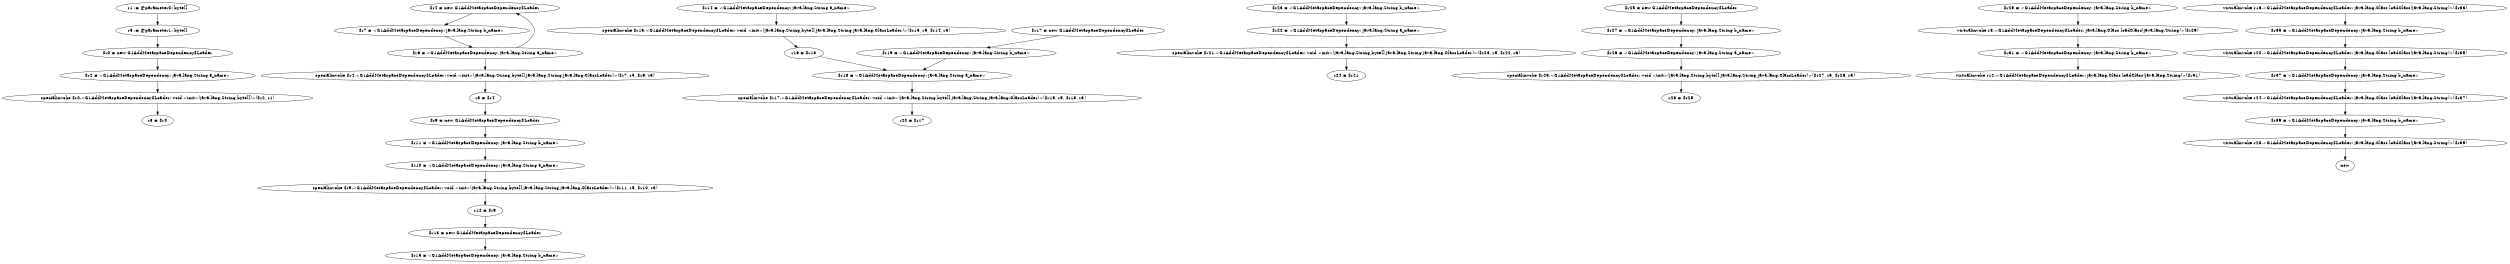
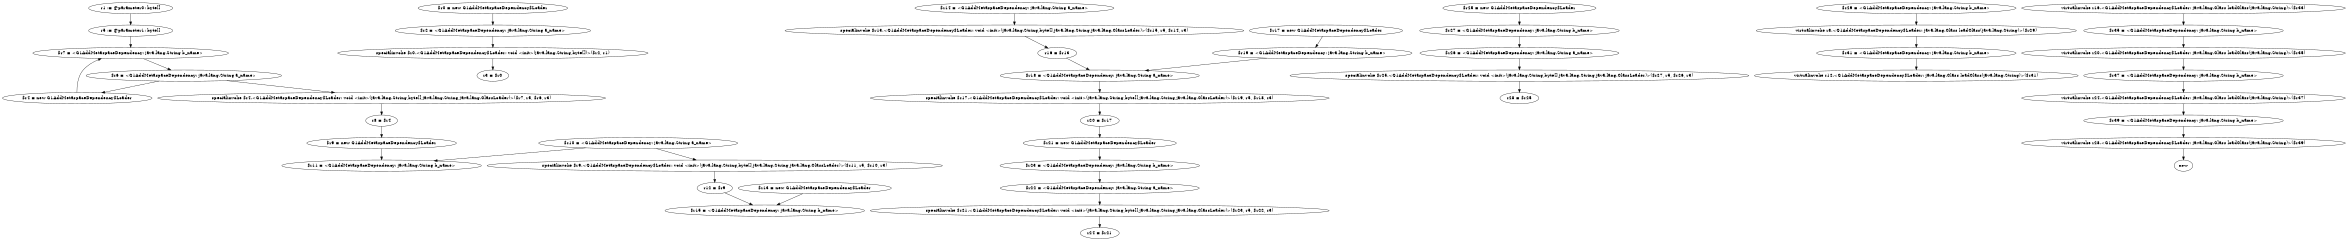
(158, 40) -> (131, 40)
none -> (1100, 143)
(485, 153) -> (511, 154)
(485, 220) -> (737, 198)
